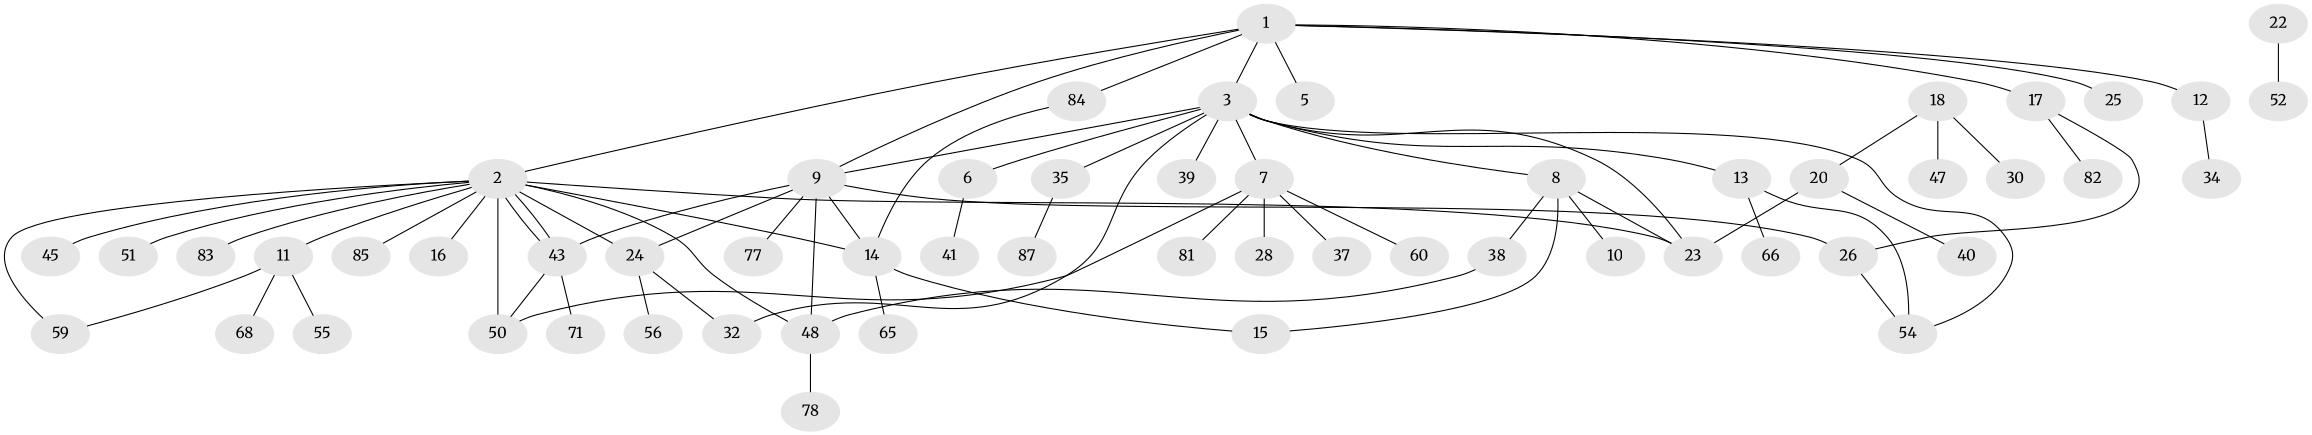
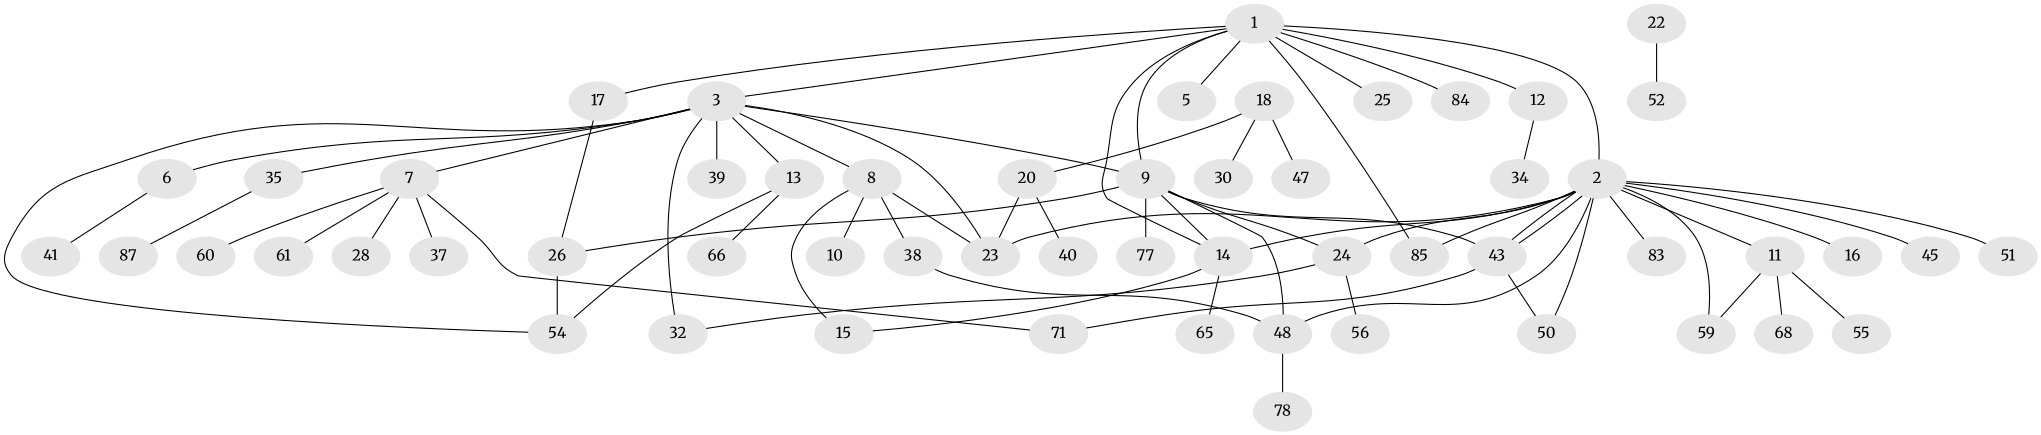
none -> (1343, 137)
(949, 145) -> (1110, 136)
(2093, 179) -> none
(1187, 257) -> (283, 257)
(834, 298) -> (713, 297)
